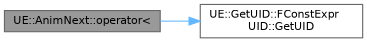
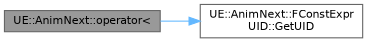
(281, 21) -> (281, 21)
